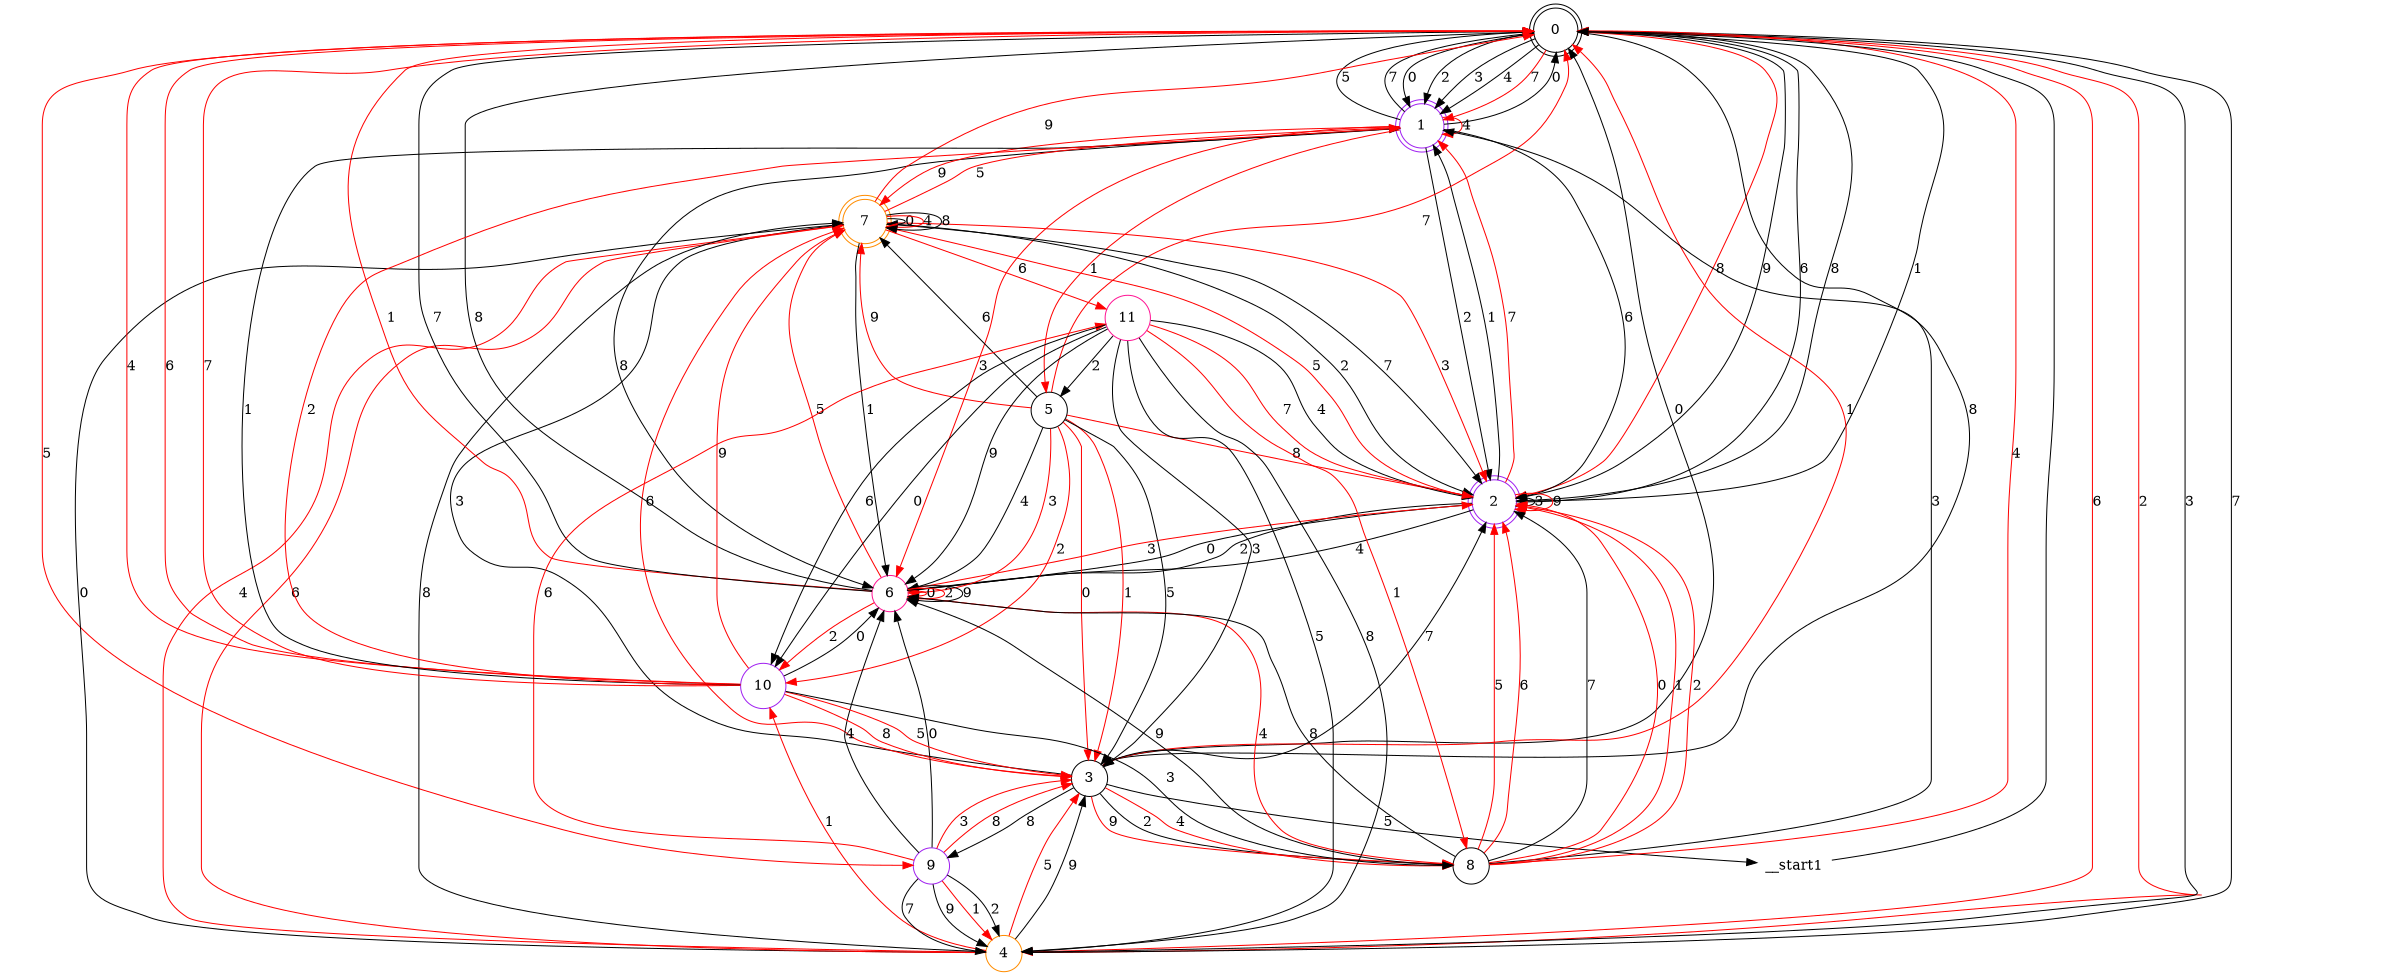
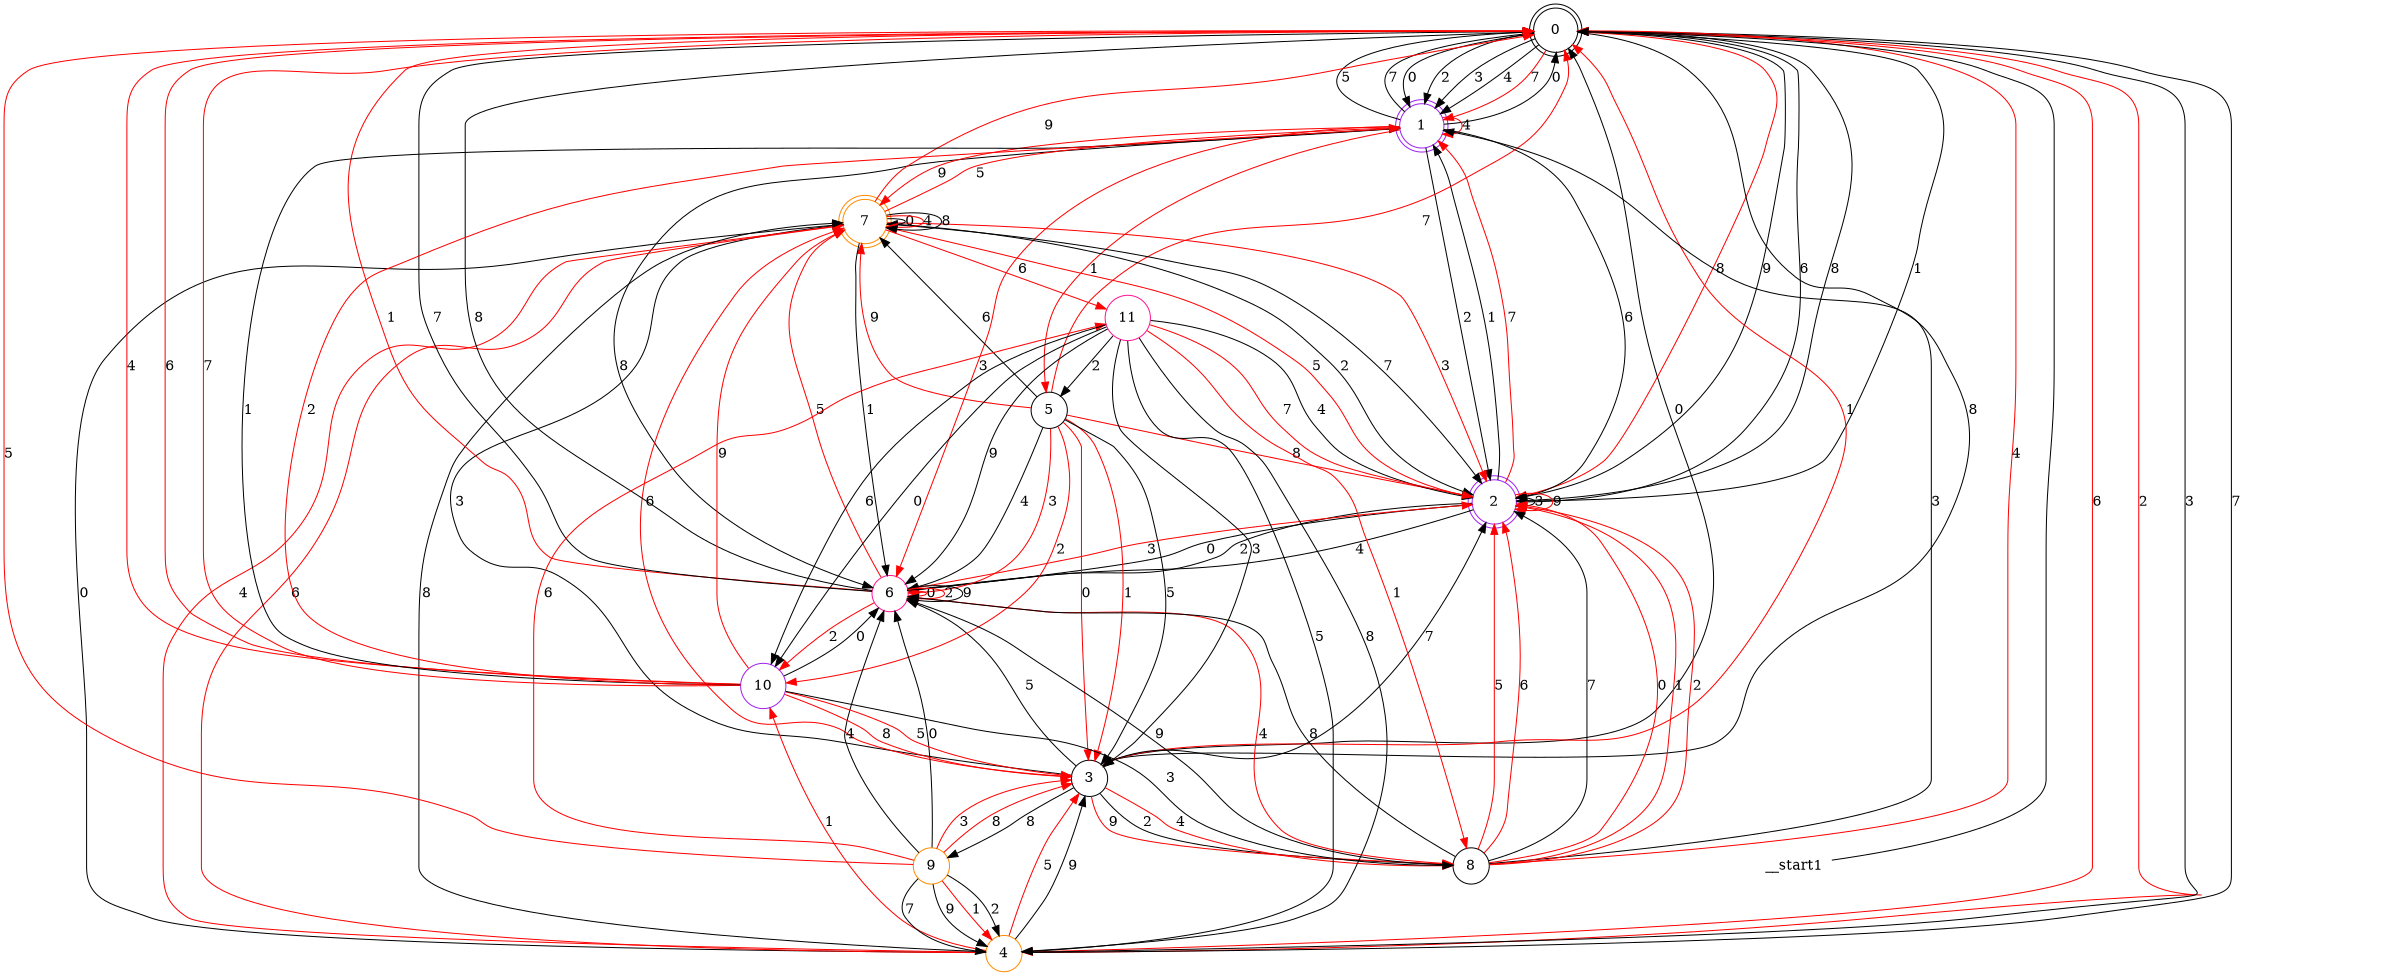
(85, 81) -> (13, 85)
(1441, 836) -> (1004, 676)
(931, 866) -> (931, 866)
